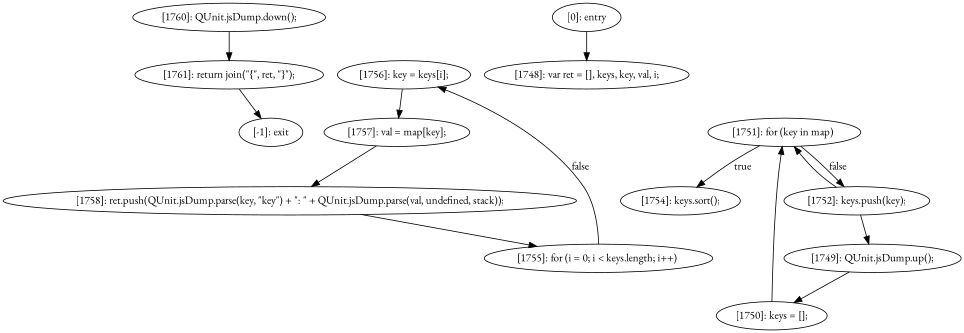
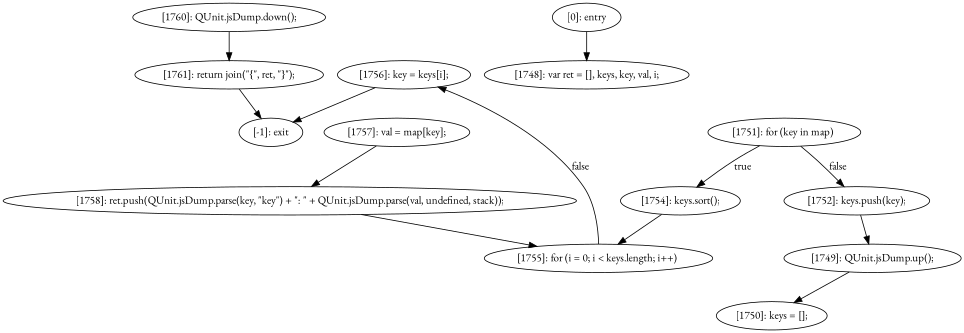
(401, 100) -> (338, 103)
(816, 171) -> none
none -> (643, 227)
(774, 228) -> none
